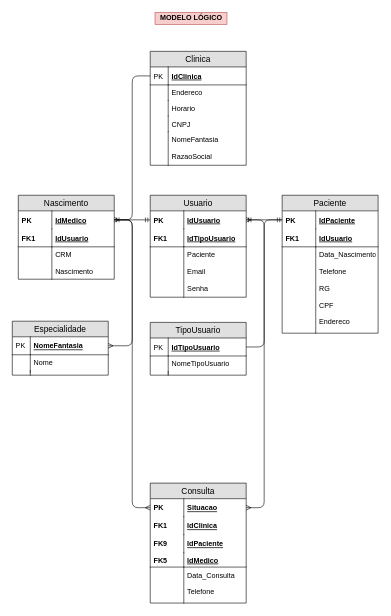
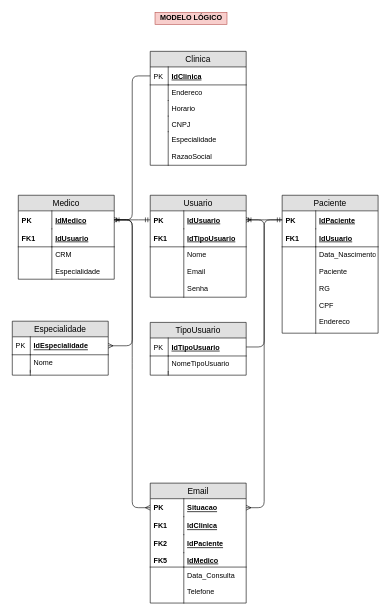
(195, 140) -> (195, 140)
(66, 204) -> (66, 204)
(61, 255) -> (61, 255)
(202, 255) -> (195, 255)
(349, 255) -> (349, 255)
(57, 346) -> (61, 346)
(198, 492) -> (198, 492)
(160, 544) -> (160, 544)
